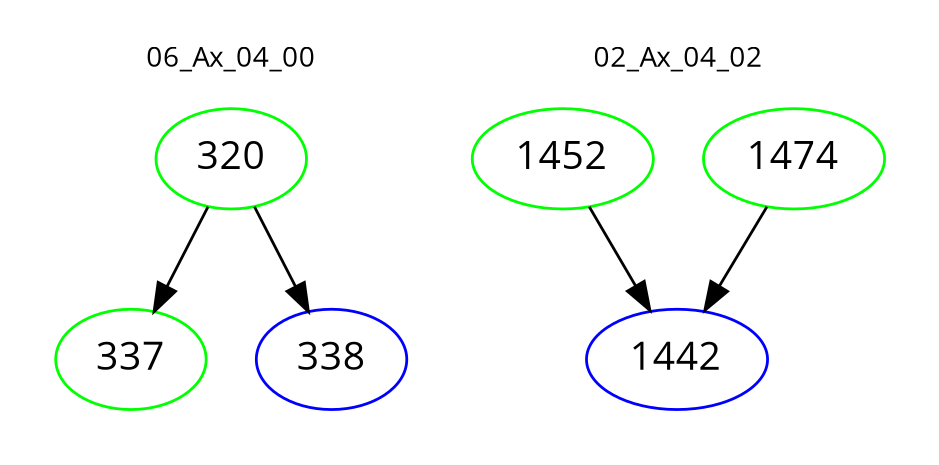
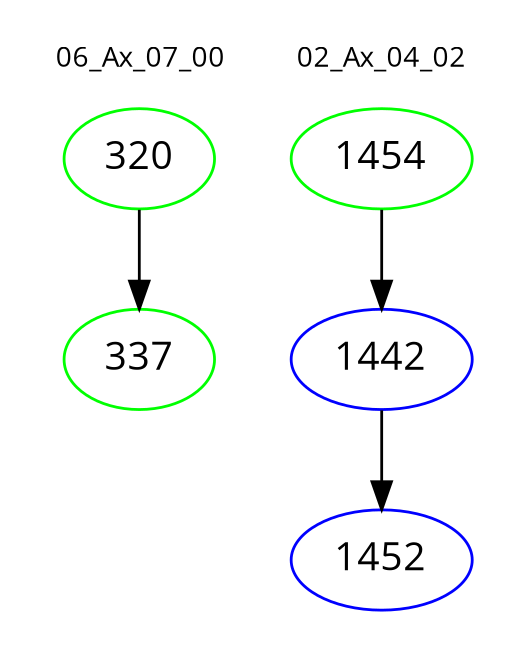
(231, 60) -> (141, 60)
(563, 159) -> (382, 560)
(794, 159) -> (382, 159)
(613, 246) -> (382, 446)
(332, 359) -> none
